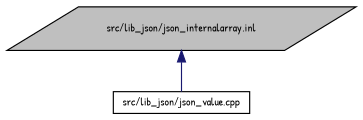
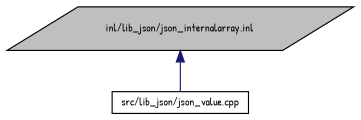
(182, 29) -> (180, 29)
